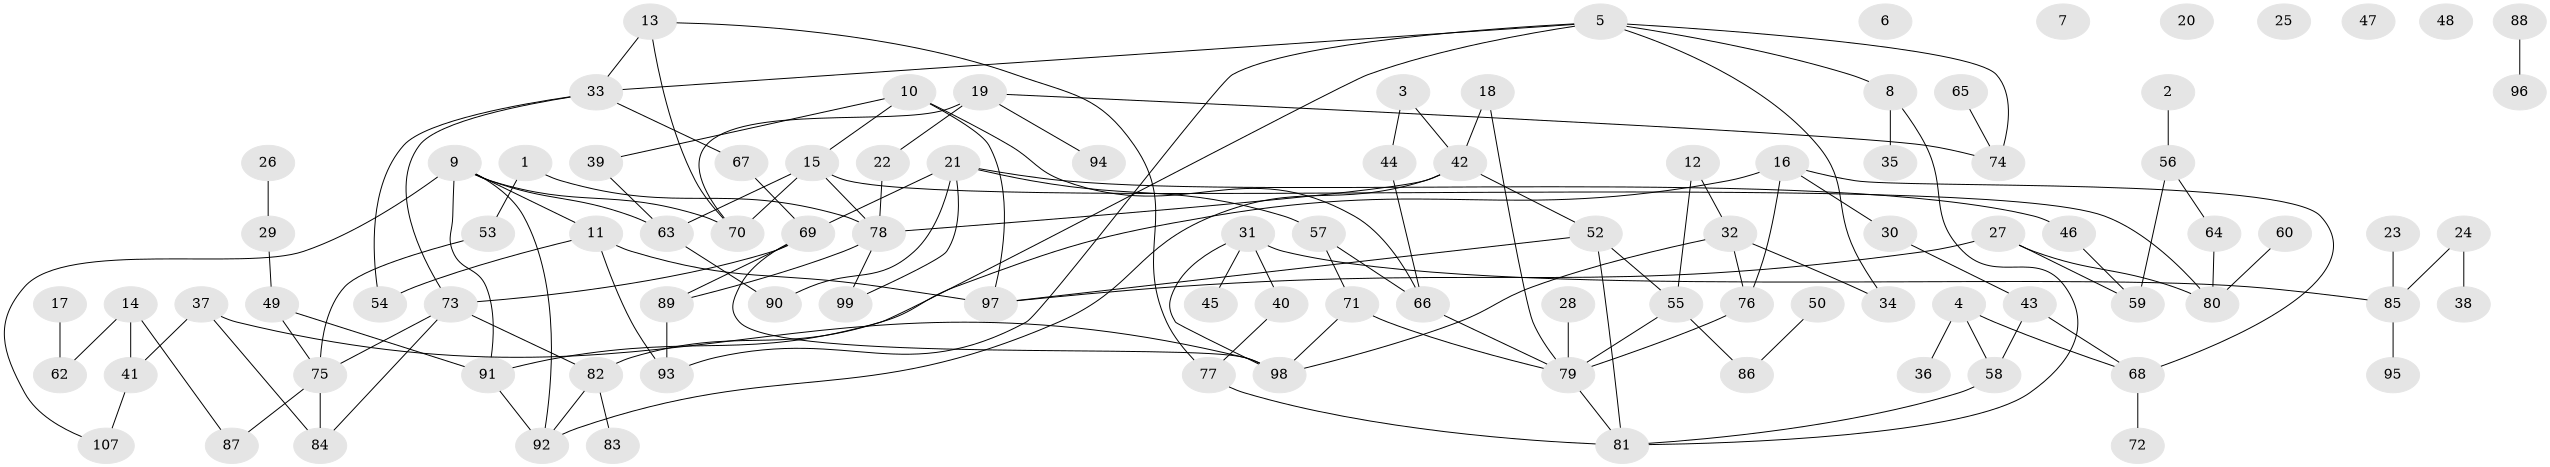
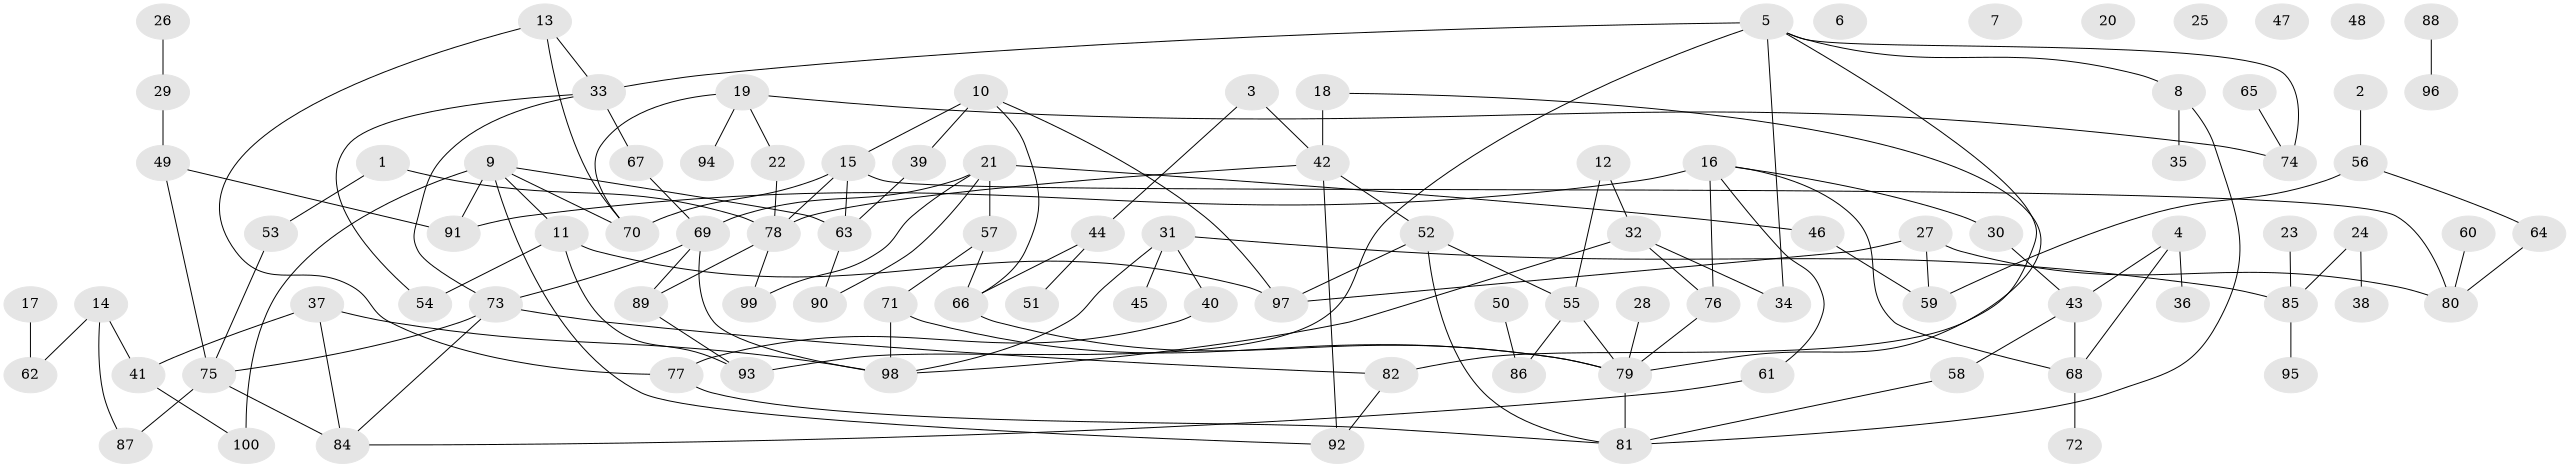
none -> (1032, 304)
(1977, 340) -> (2129, 268)
none -> (1768, 375)
(515, 410) -> none
(106, 446) -> (246, 446)
(613, 446) -> none
